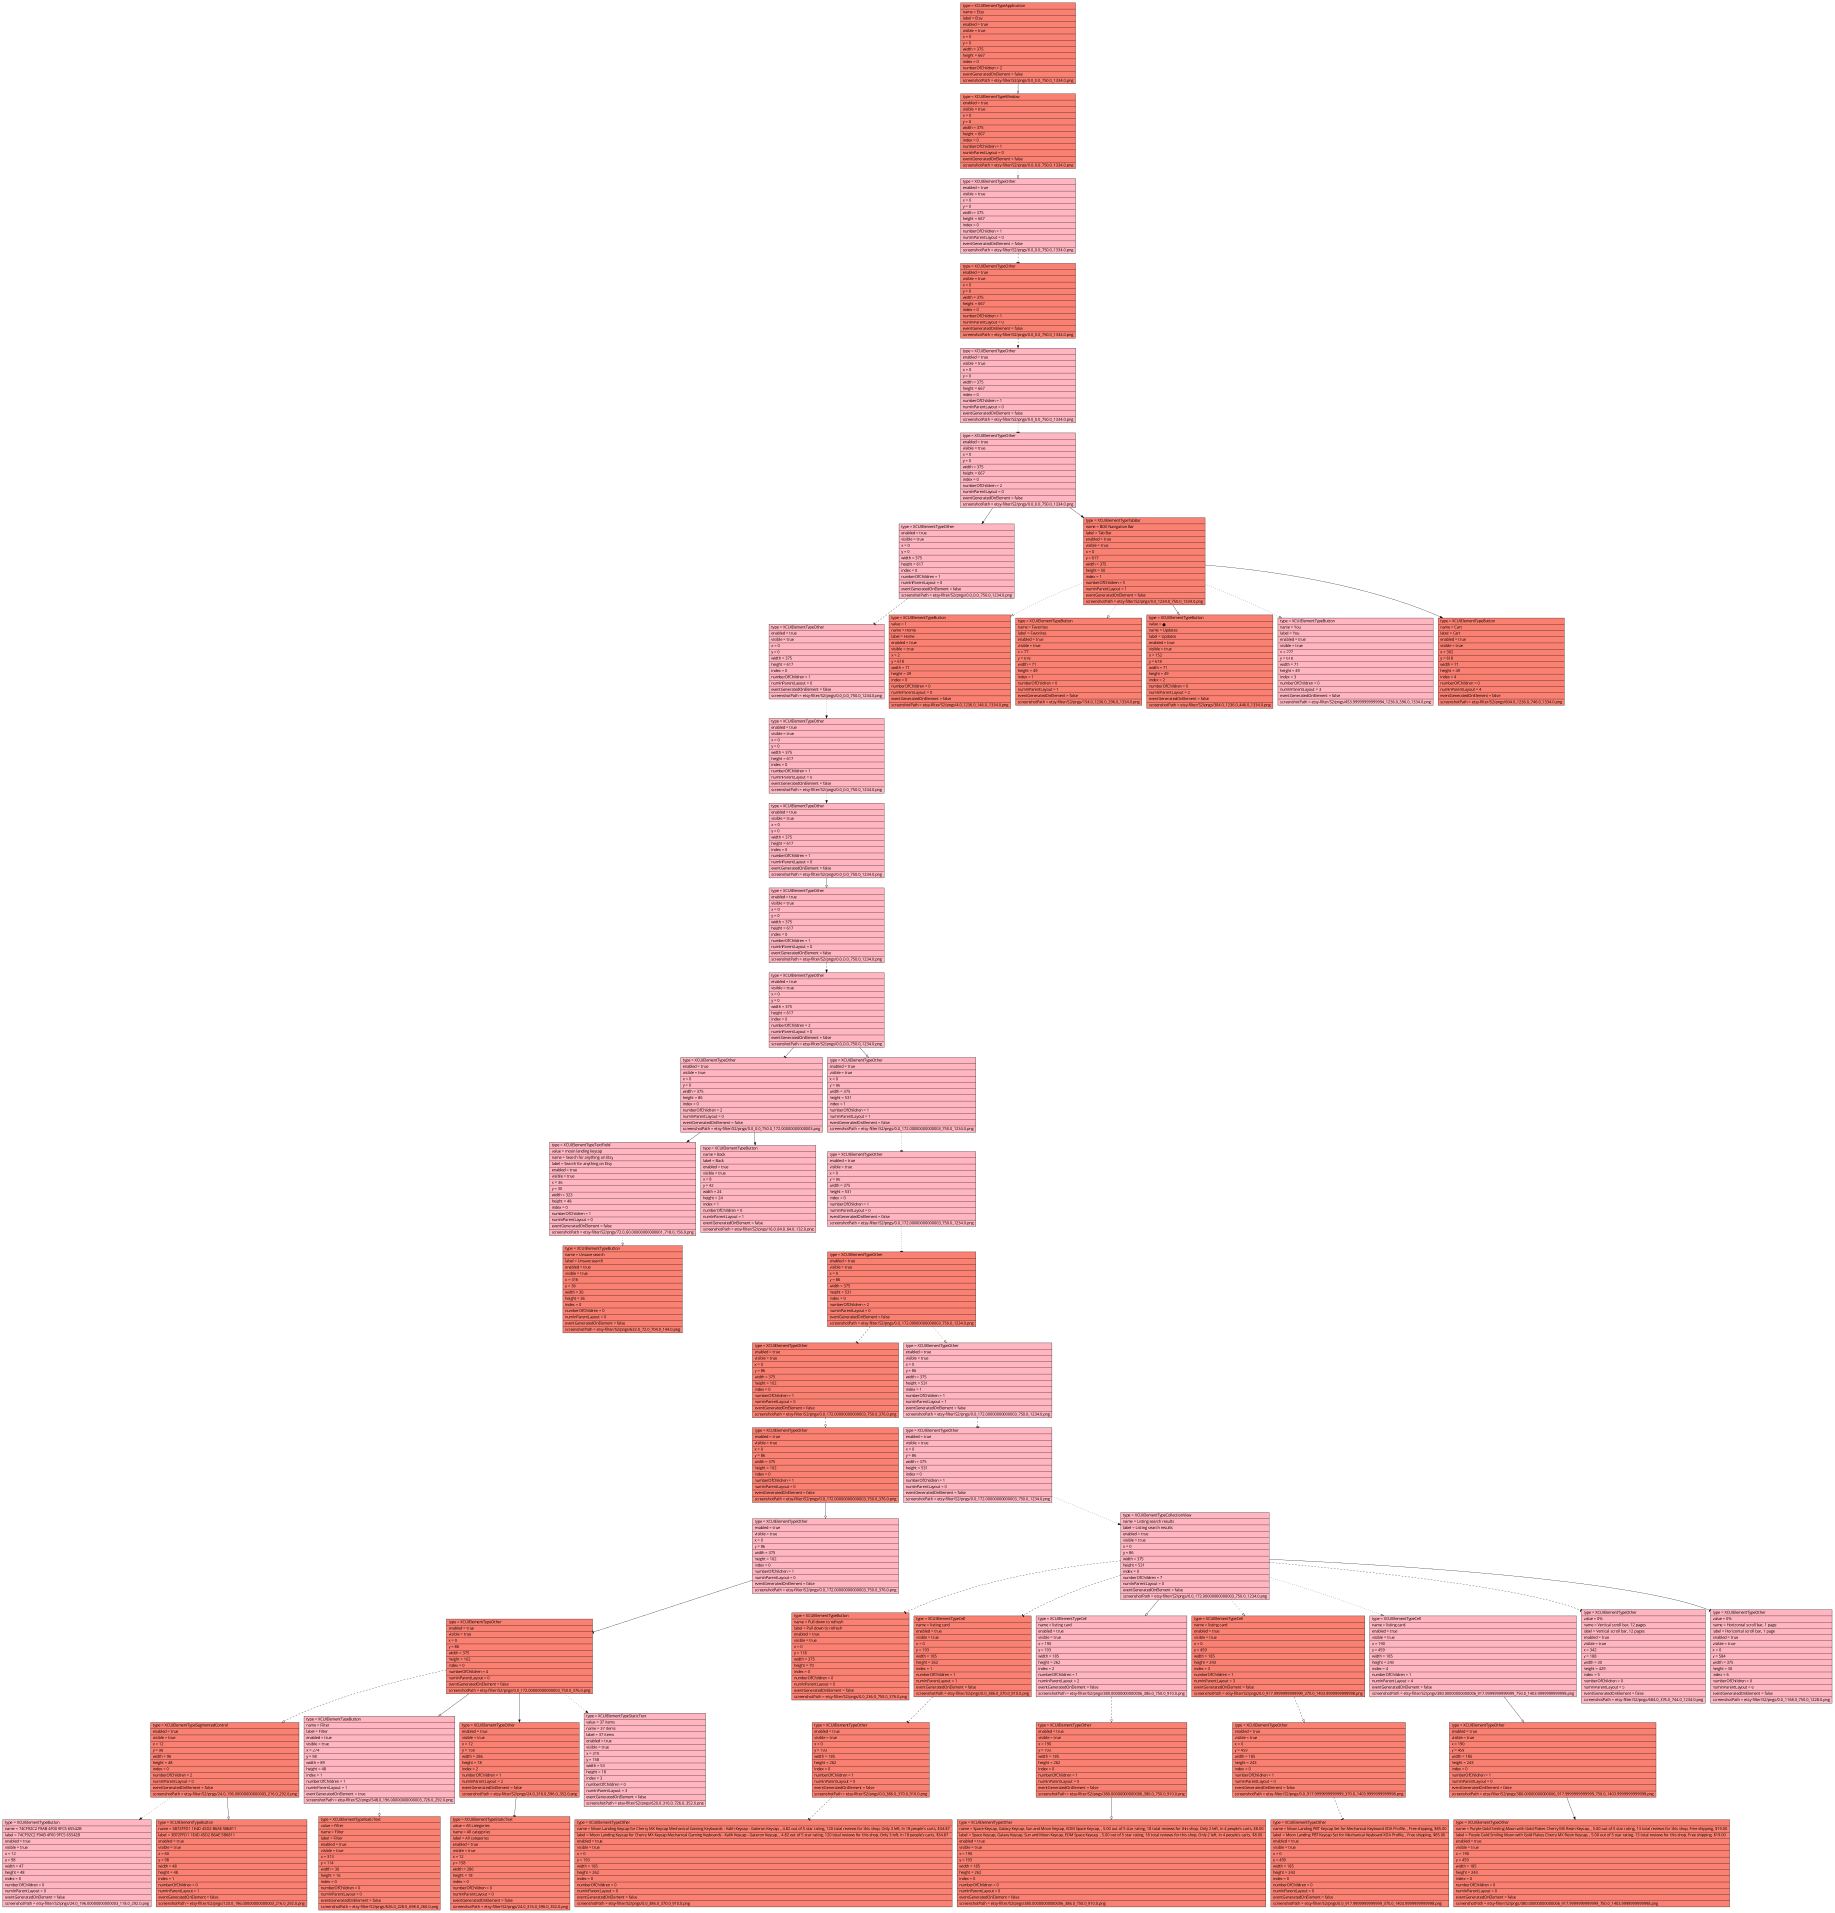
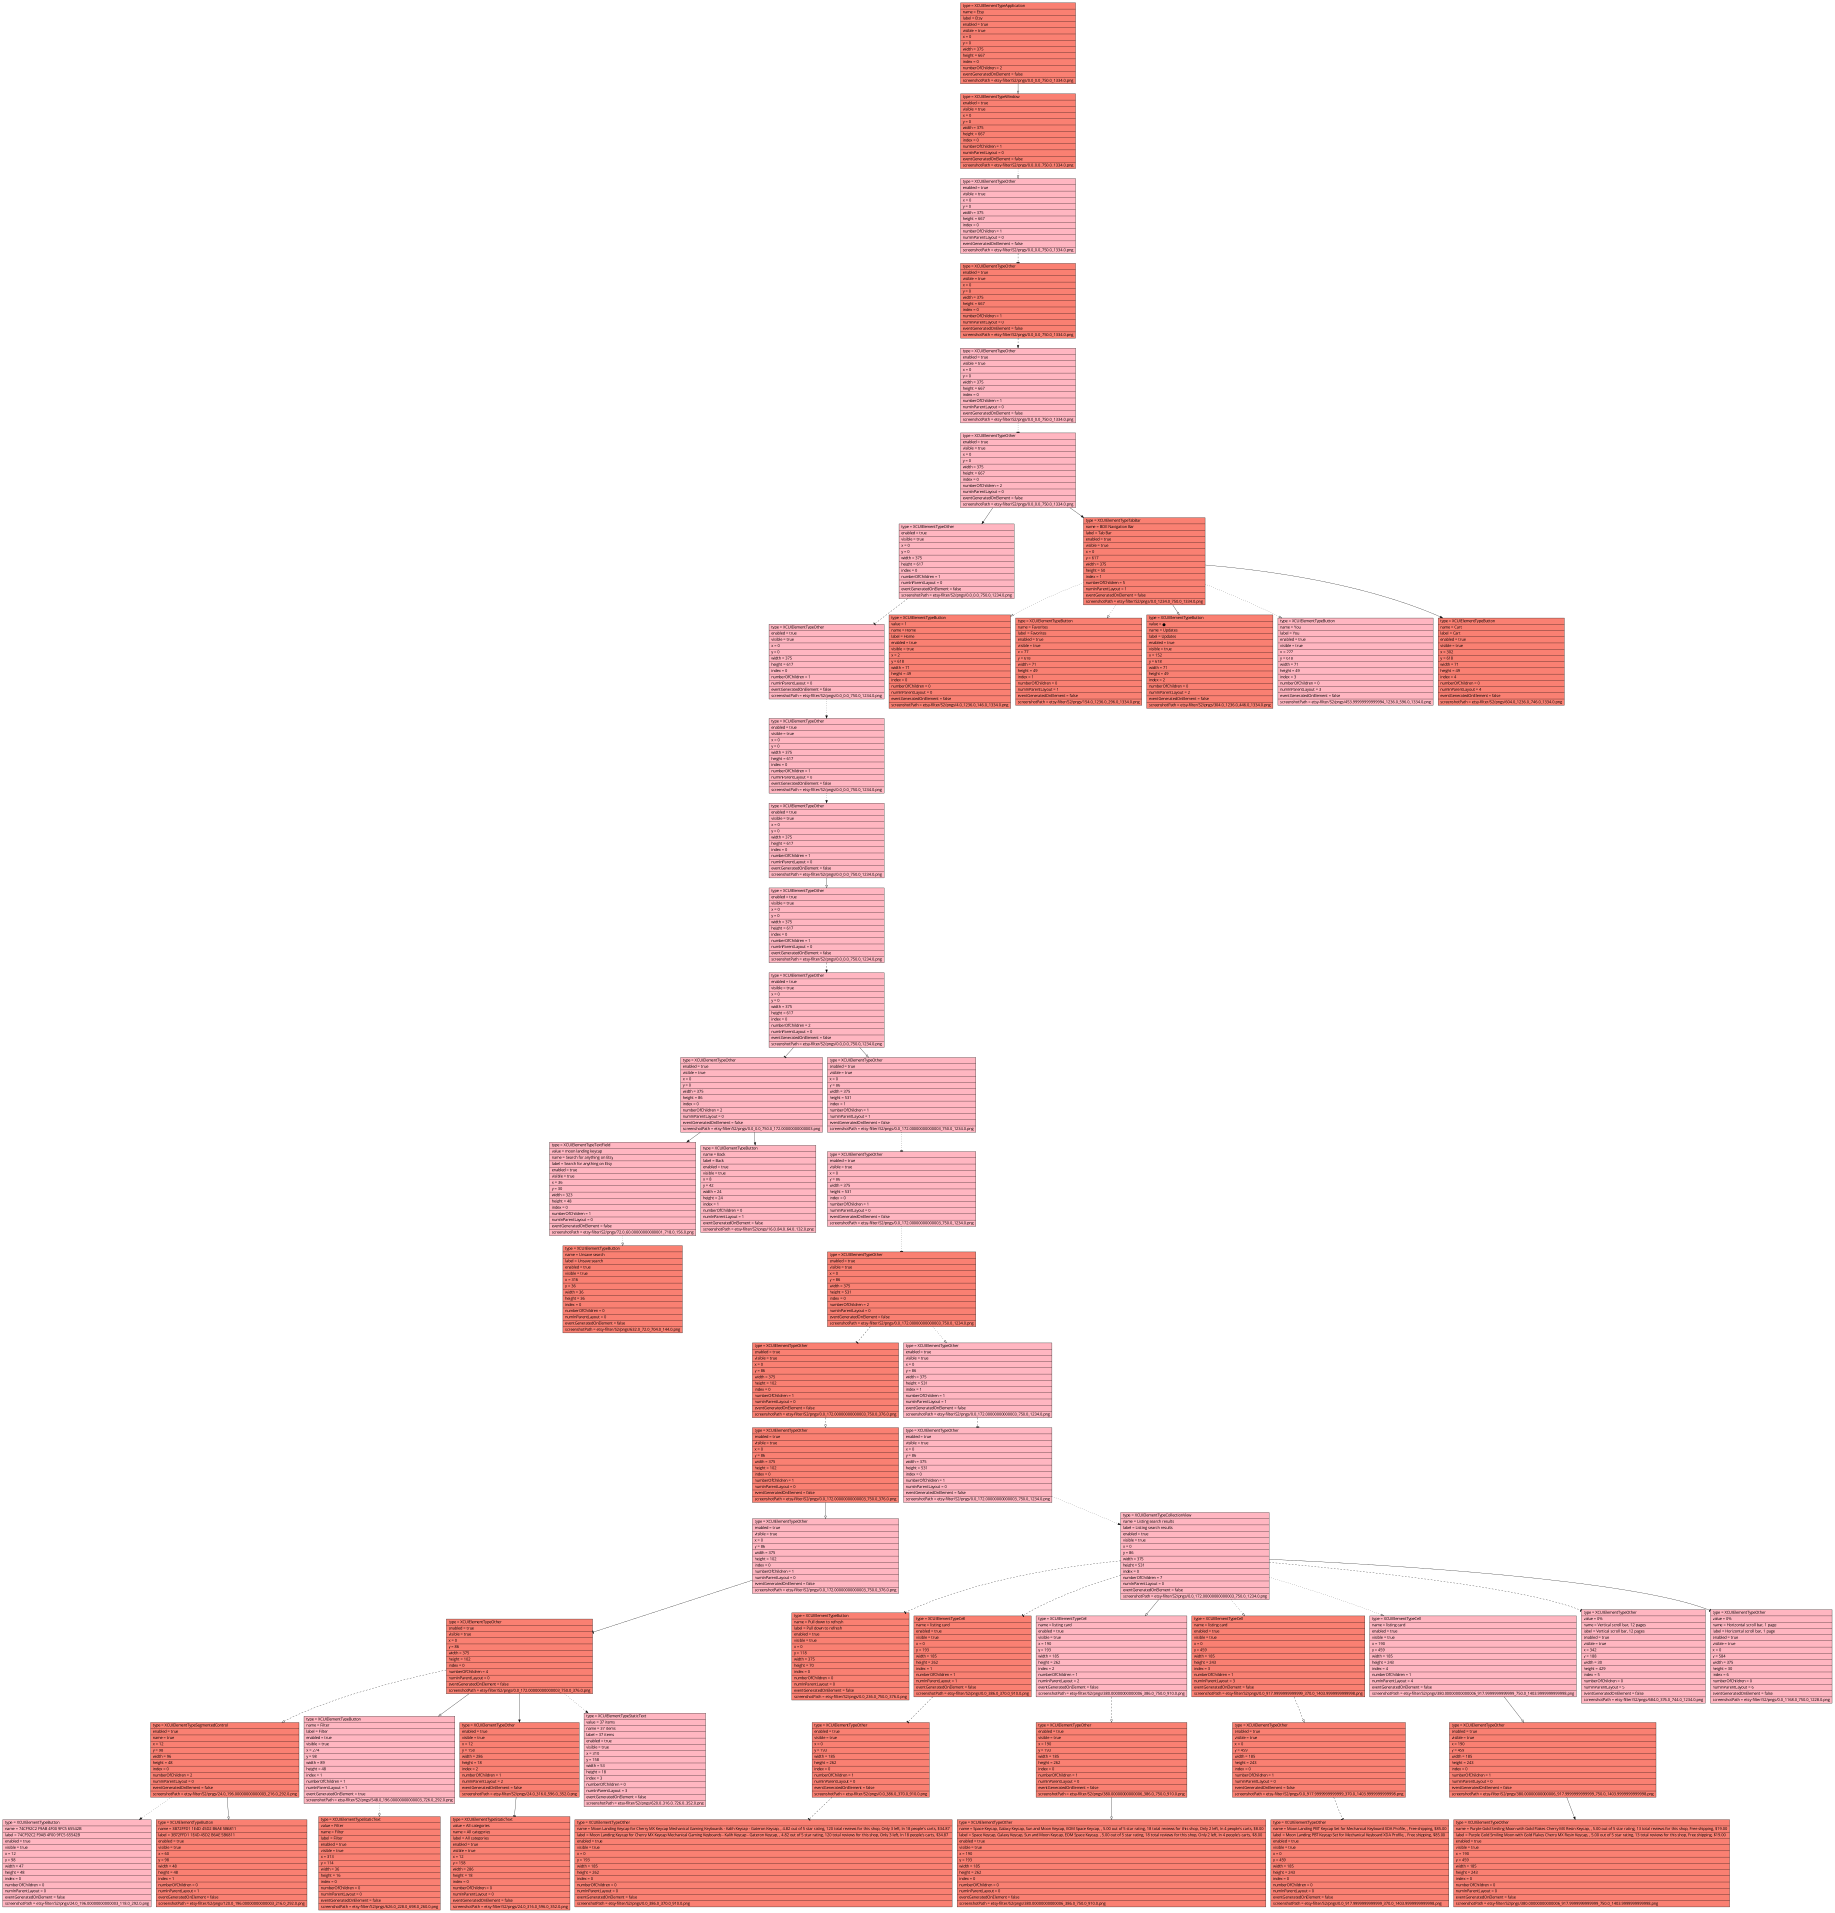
(164, 1738) -> (163, 1738)
